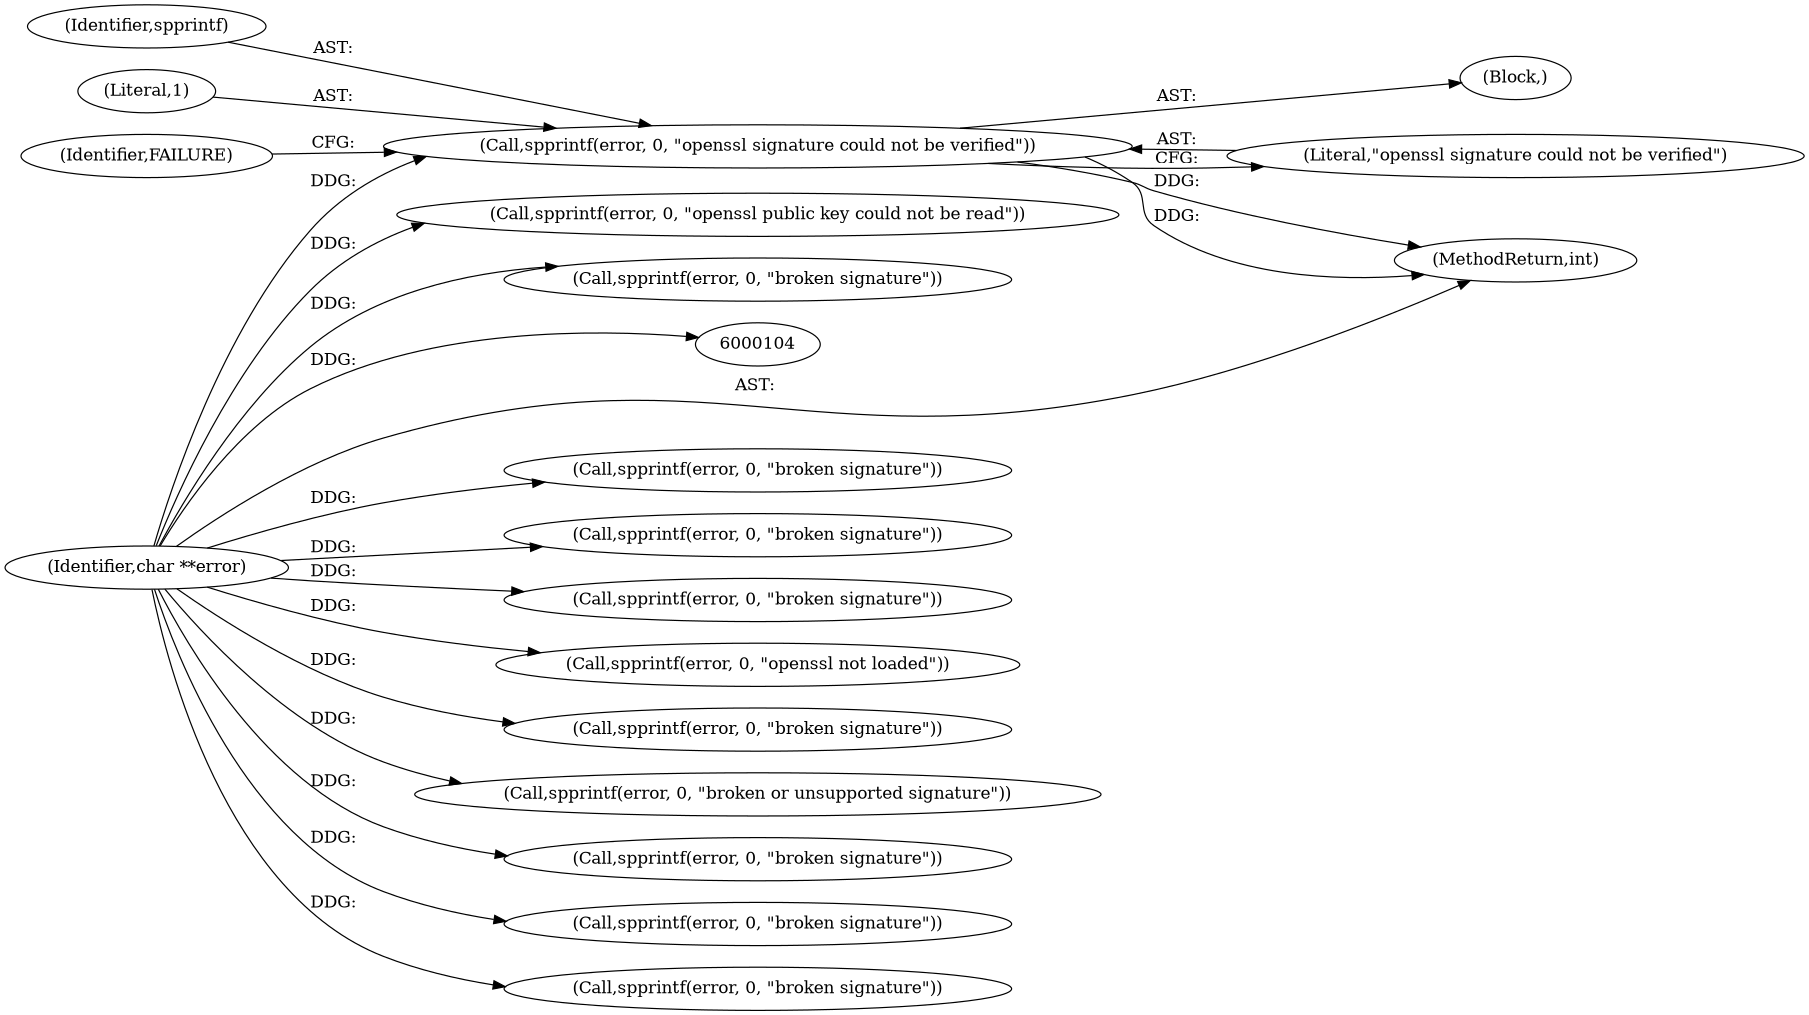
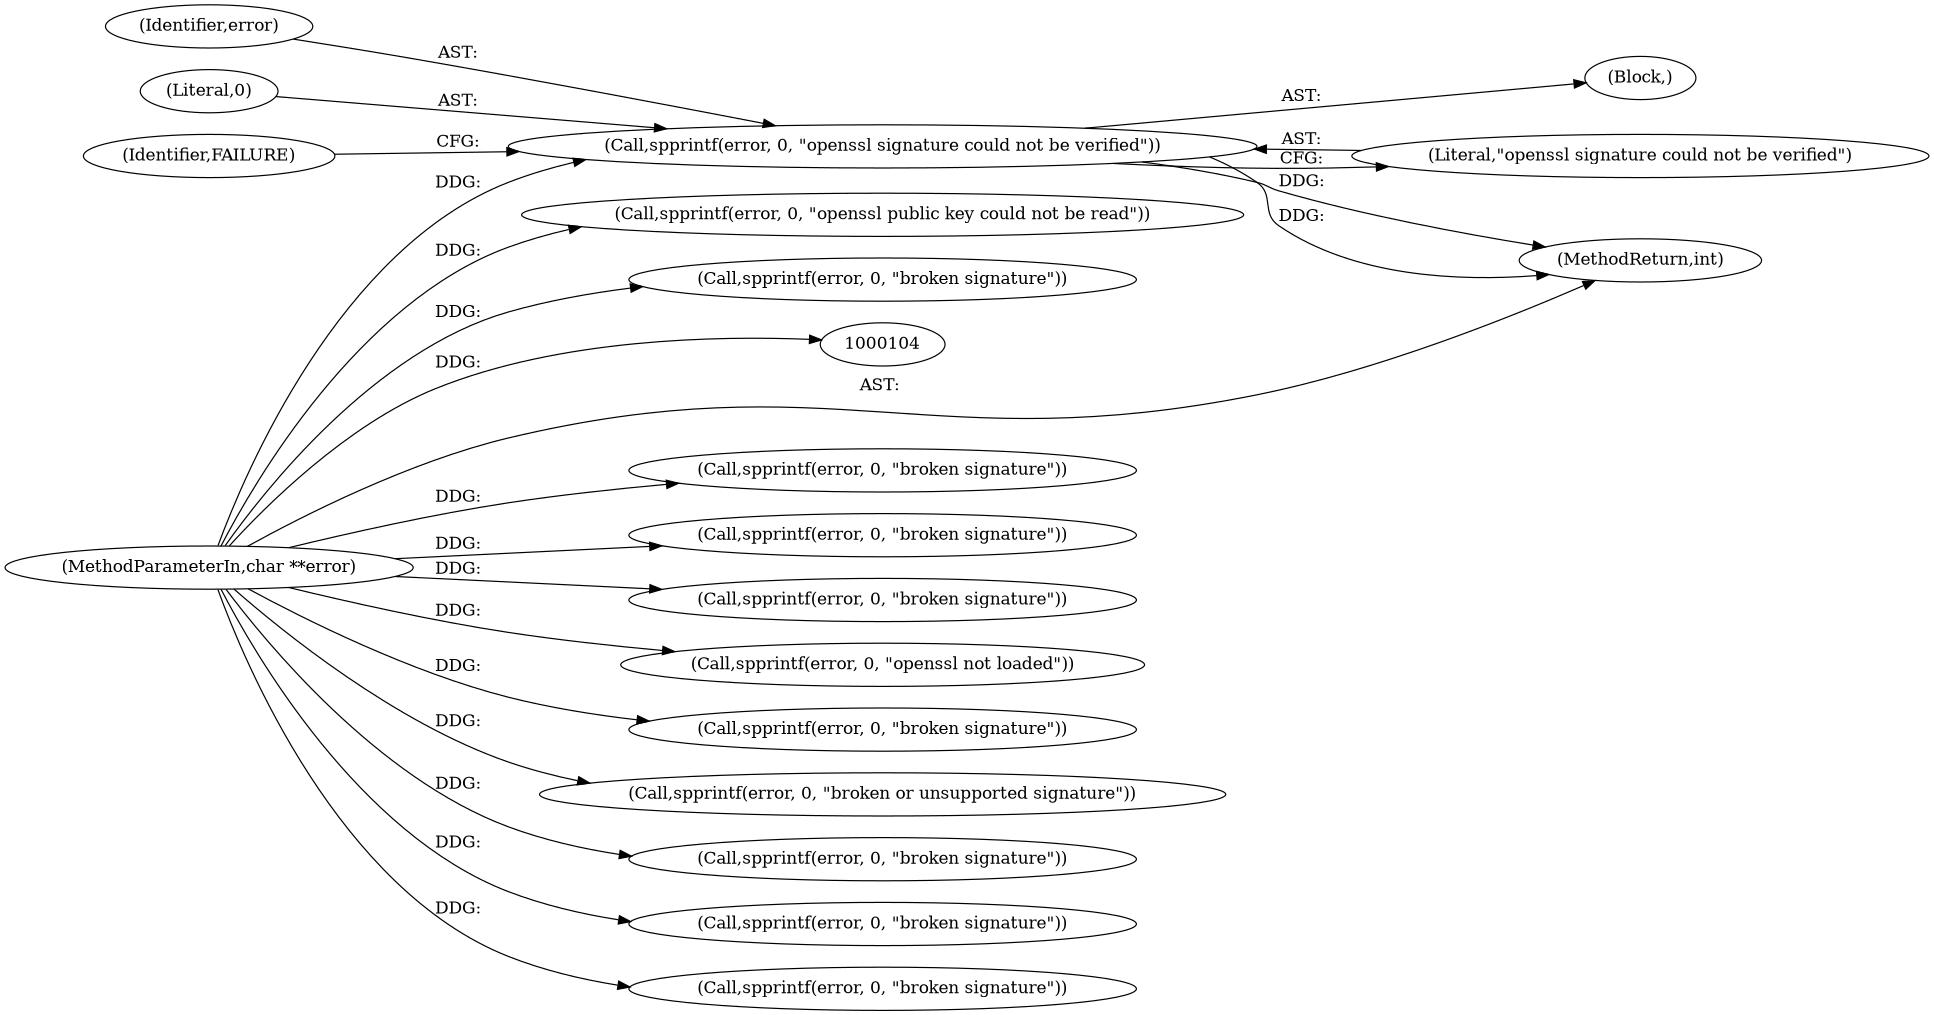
(147, 26) -> (209, 26)
(147, 91) -> (209, 91)
(758, 344) -> (883, 344)
(147, 568) -> (209, 568)
